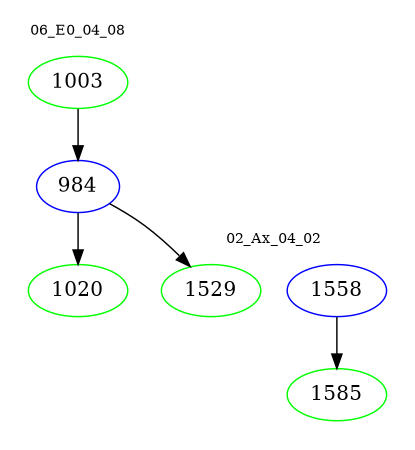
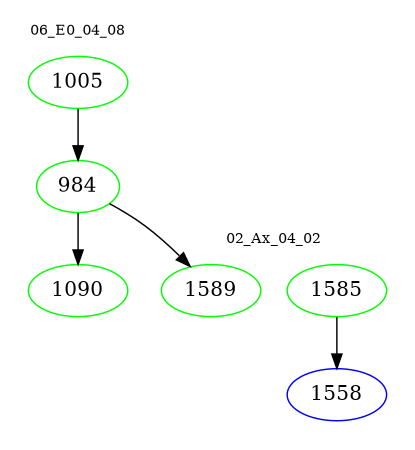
(78, 82) -> (78, 82)
(78, 187) -> (78, 187)
(78, 291) -> (78, 291)
(211, 291) -> (211, 291)
(337, 336) -> (337, 336)
